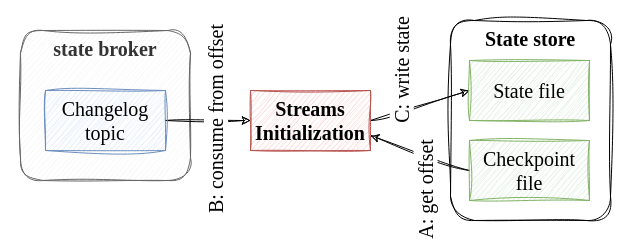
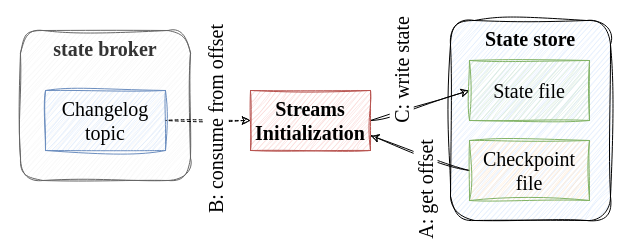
(531, 40) -> (531, 40)
(234, 121) -> (234, 121)
(530, 171) -> (530, 171)
